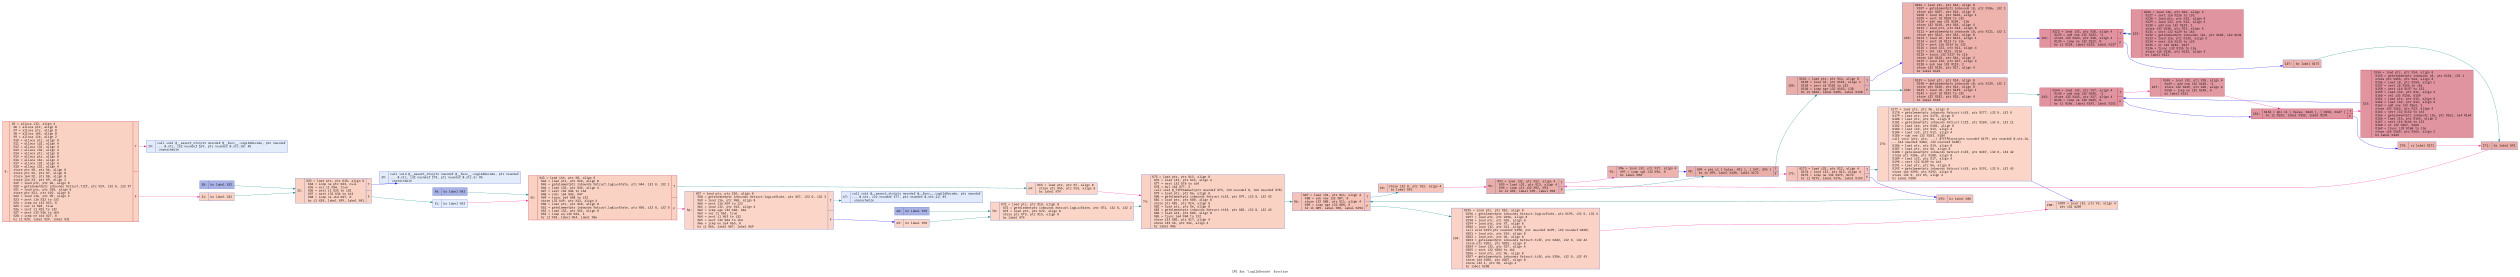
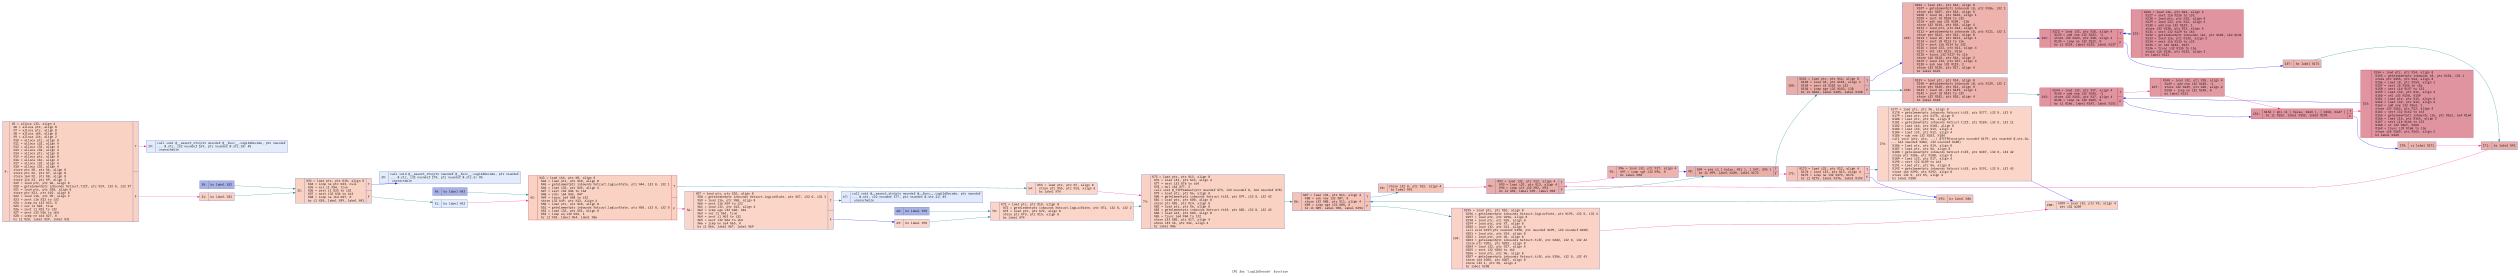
(71, 172) -> (71, 172)
